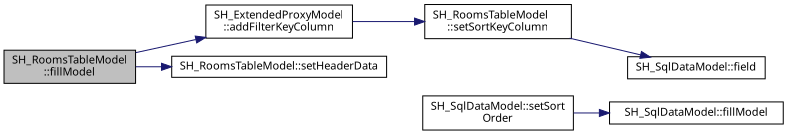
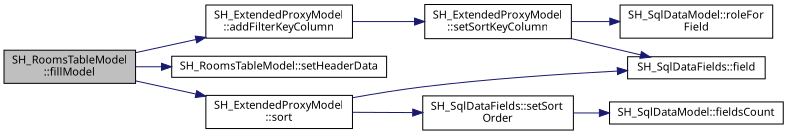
(498, 22) -> (498, 22)
none -> (696, 22)
(696, 68) -> (696, 68)
none -> (279, 112)
(498, 113) -> (498, 113)
(696, 113) -> (696, 113)
